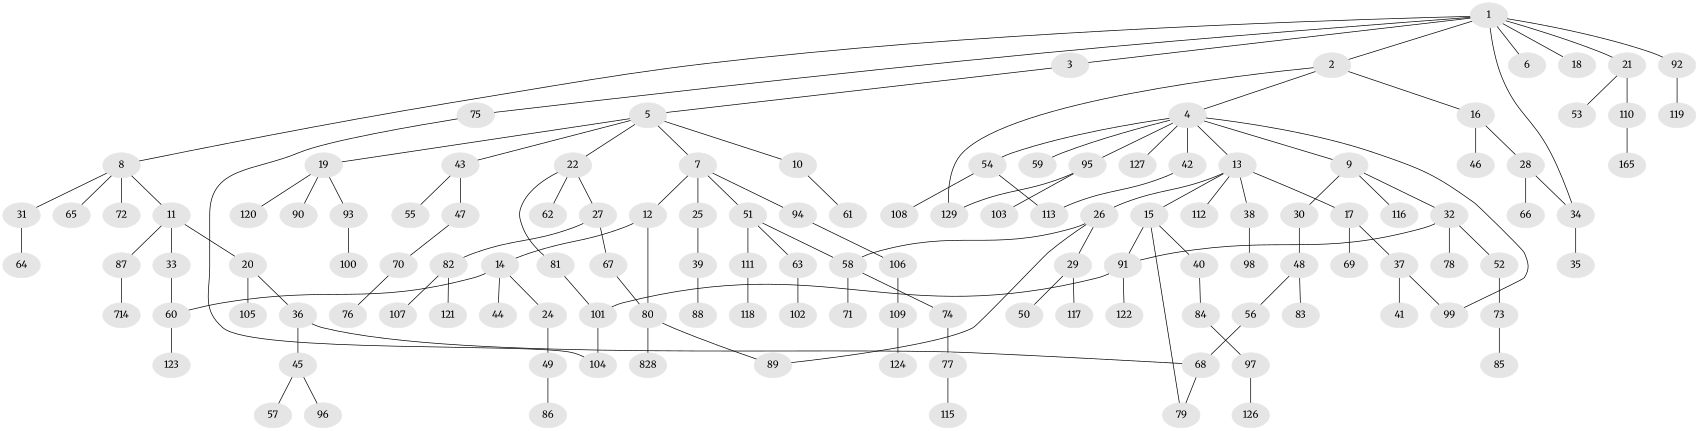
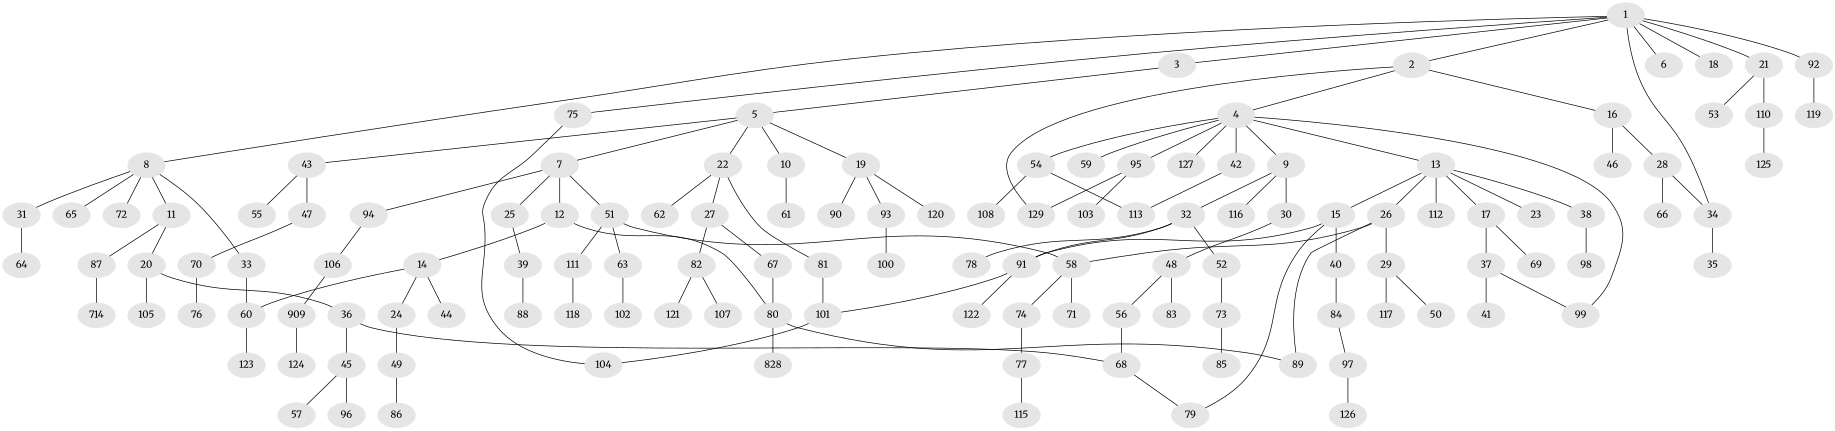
(1627, 165) -> (1764, 165)
none -> (1536, 215)
(172, 240) -> (204, 210)
(898, 315) -> (297, 315)
